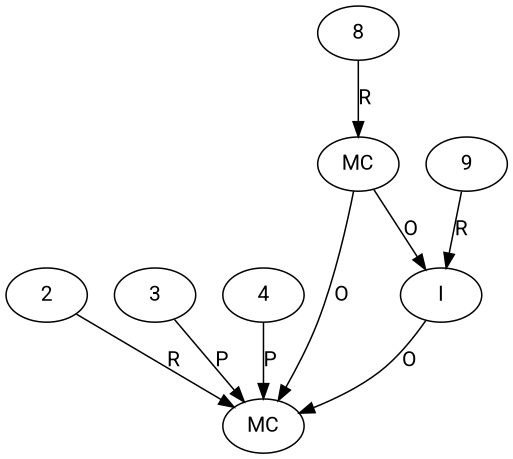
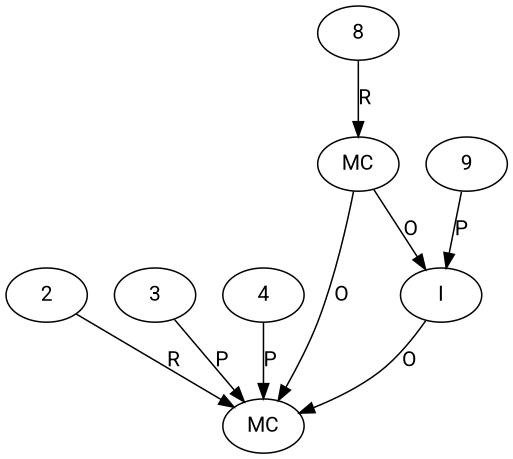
(462, 230) -> (462, 230)
